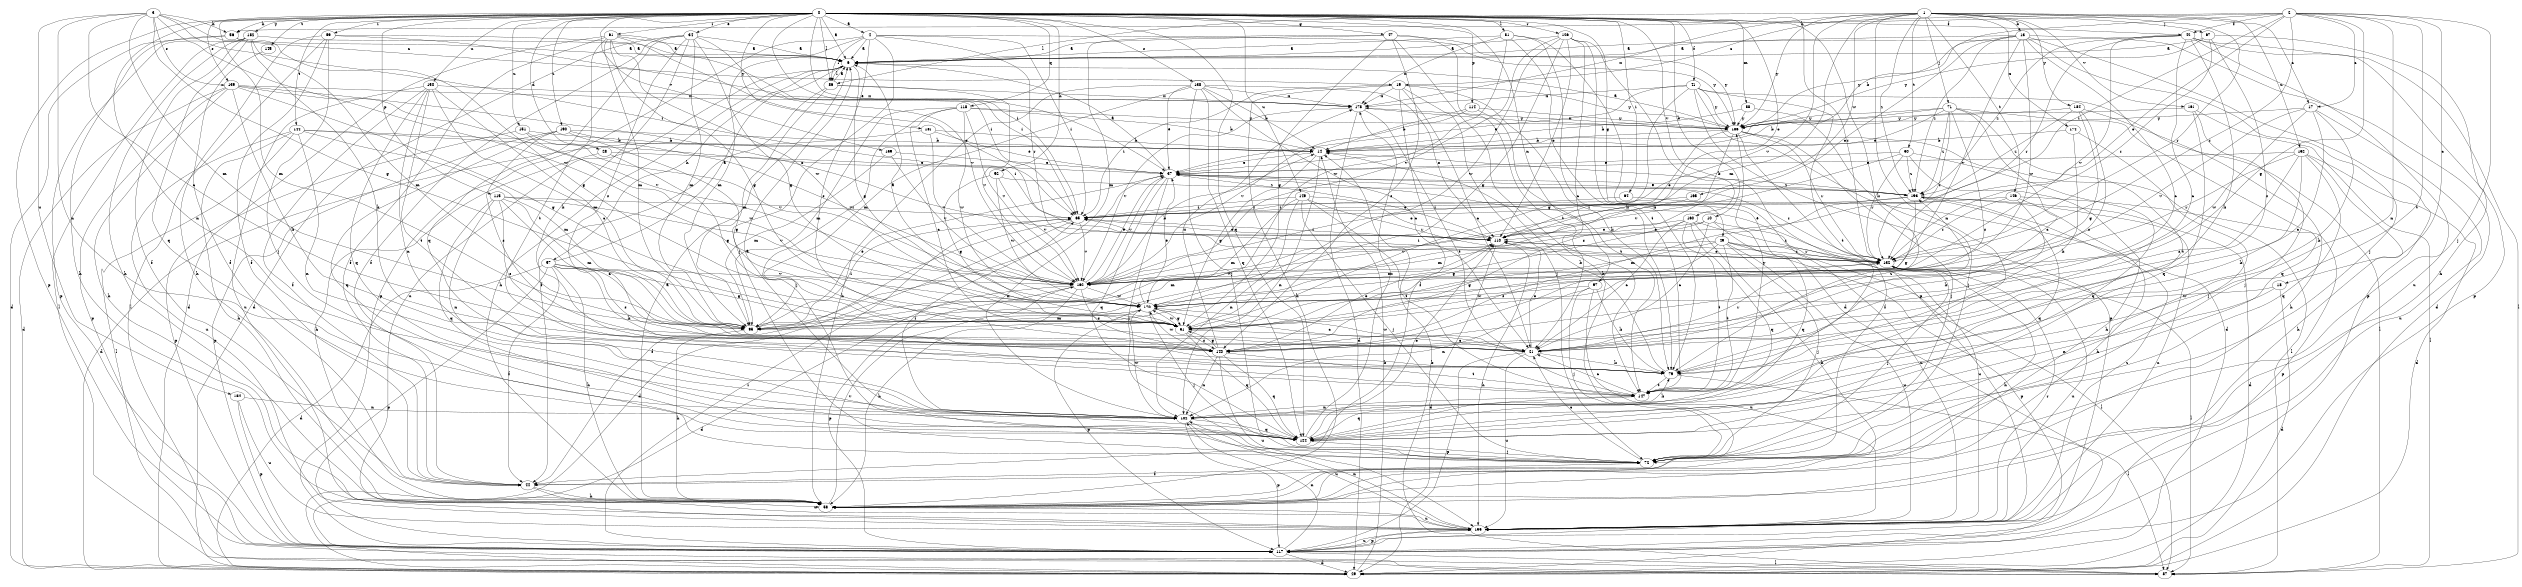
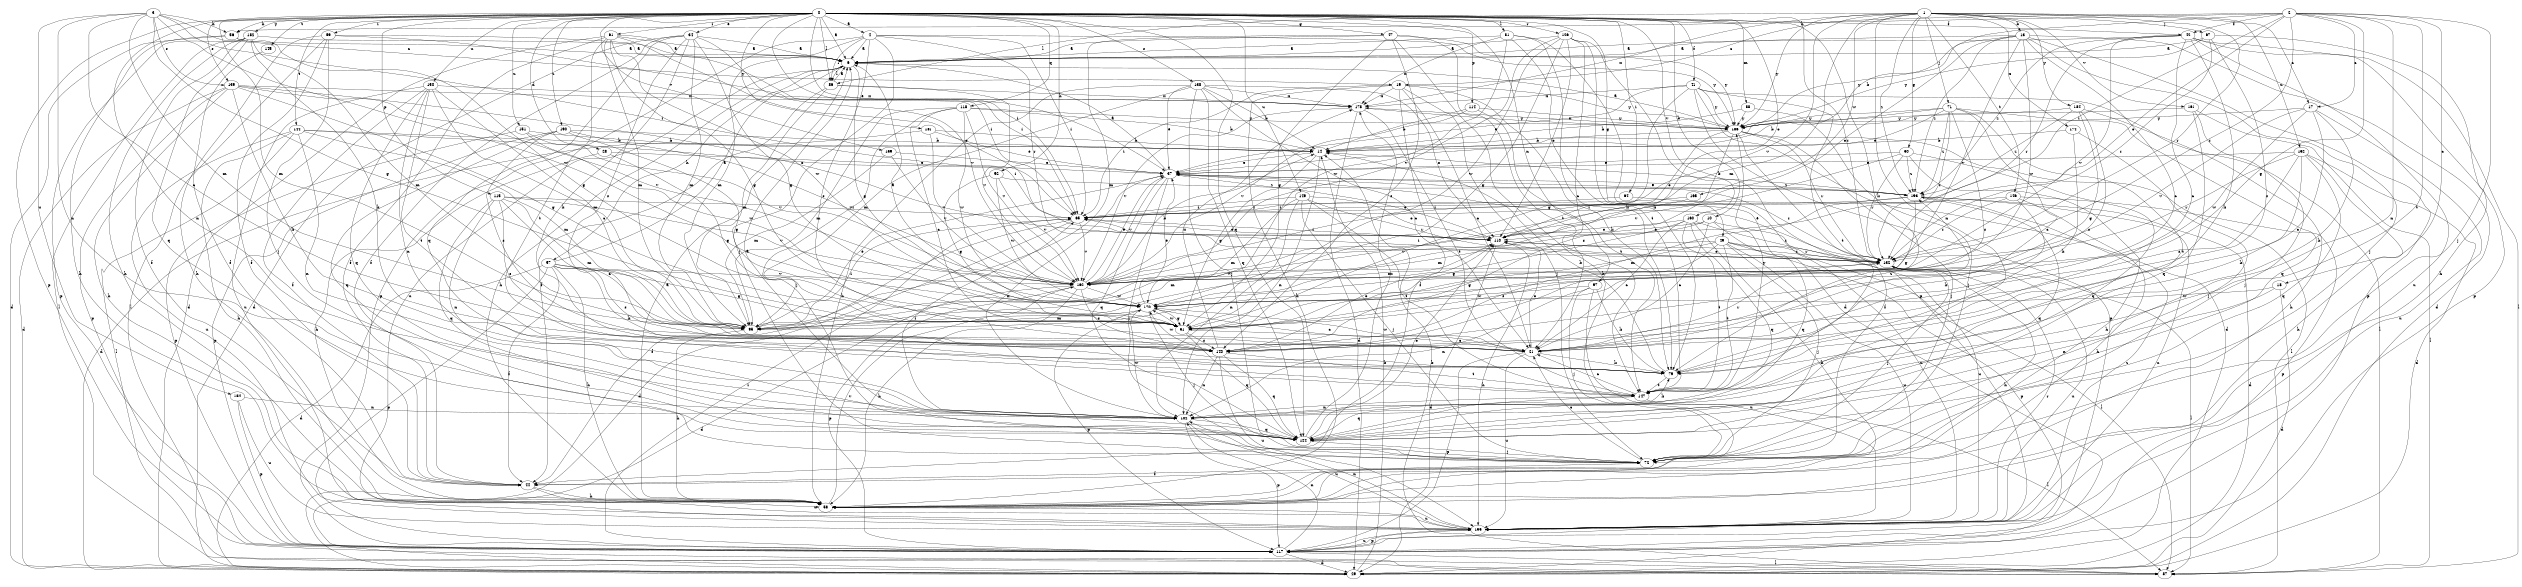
(1914, 85) -> (1914, 85)
(1210, 341) -> none
(1943, 414) -> (1919, 436)
